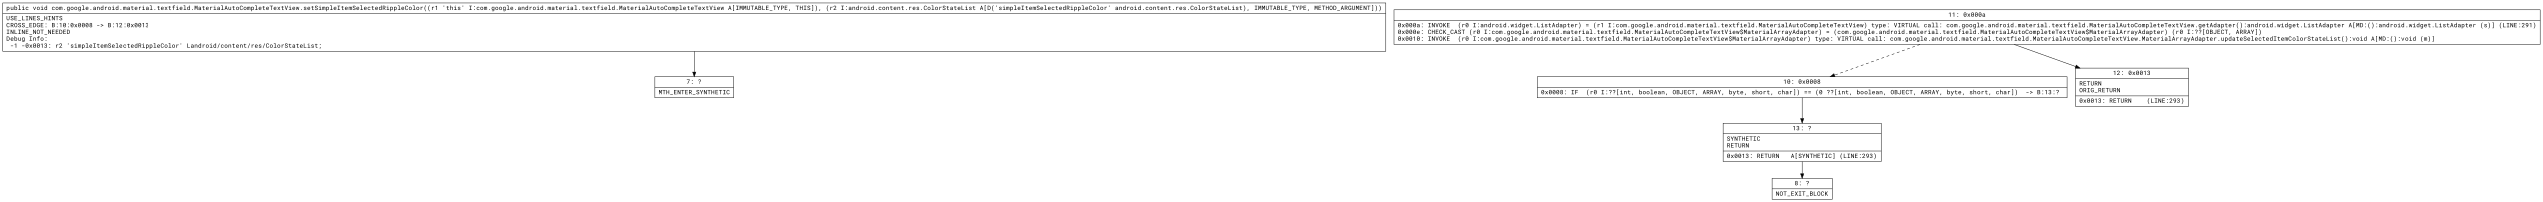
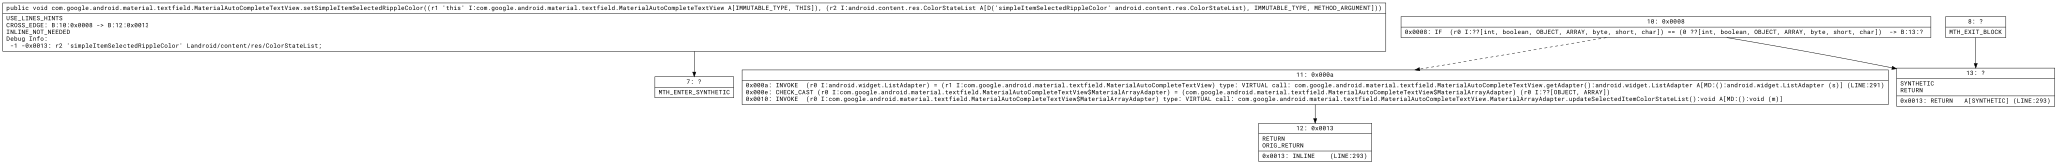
(1877, 60) -> (1513, 53)
(2132, 101) -> (1315, 156)
(1802, 168) -> (1976, 51)
(1802, 194) -> (1976, 32)
